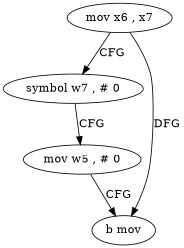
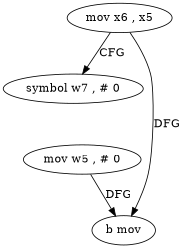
(120, 18) -> (120, 18)
(77, 120) -> none
(119, 195) -> (119, 195)
